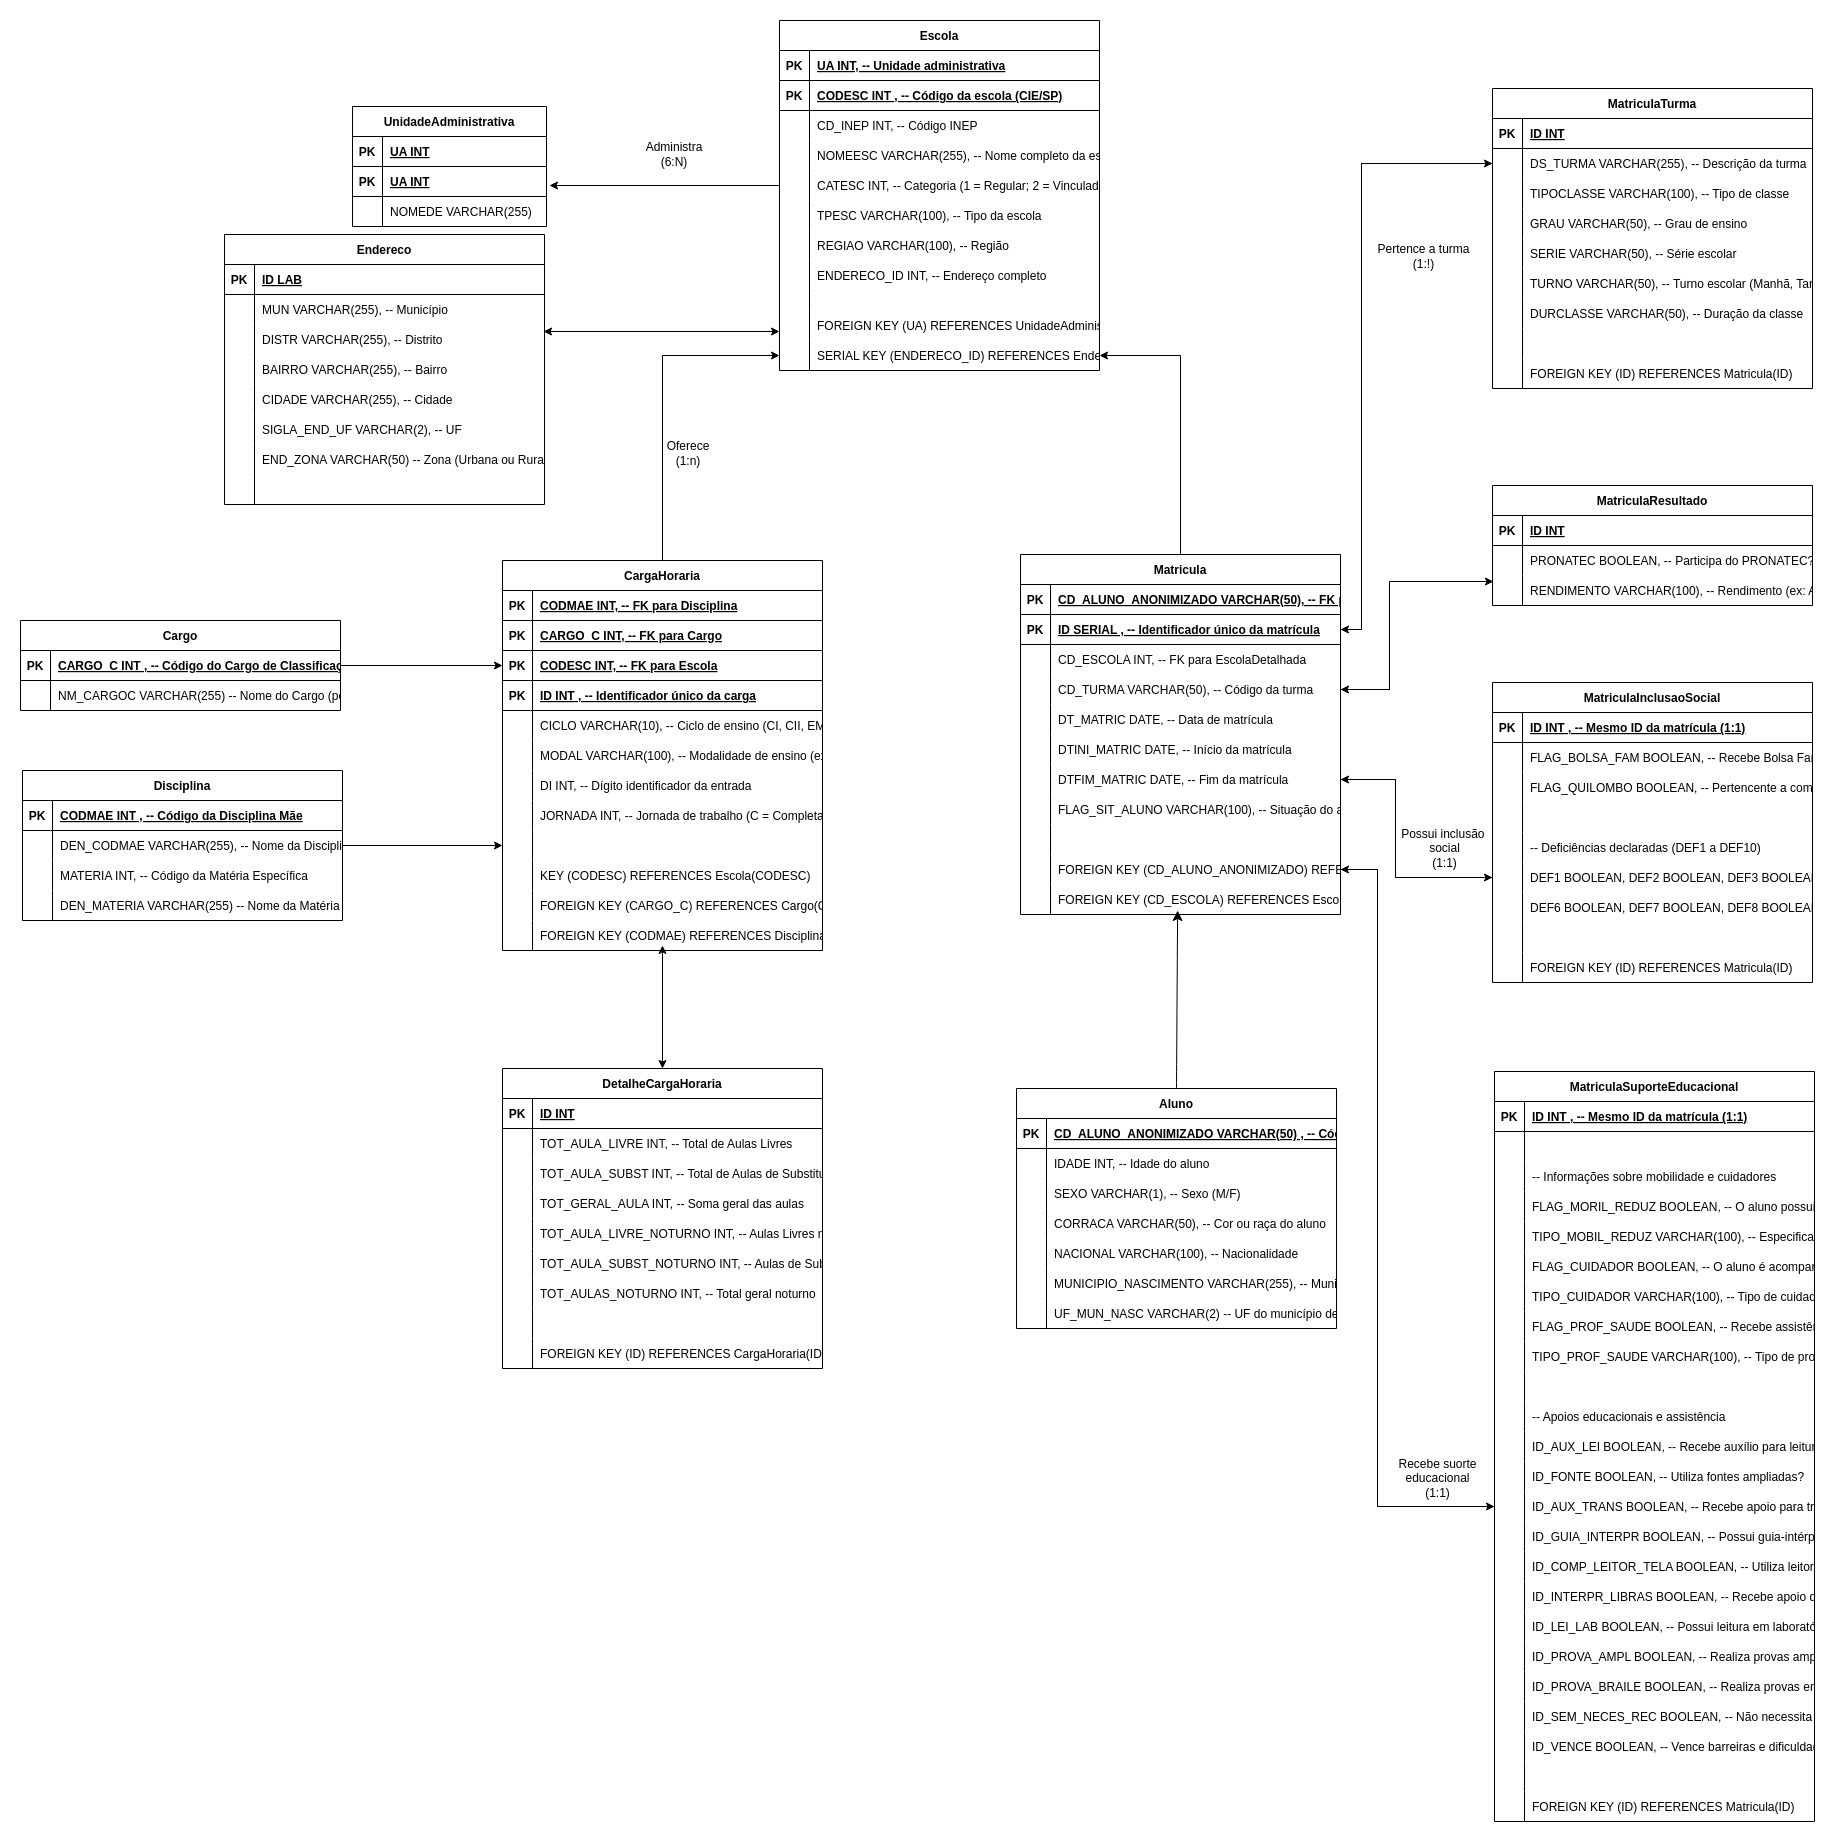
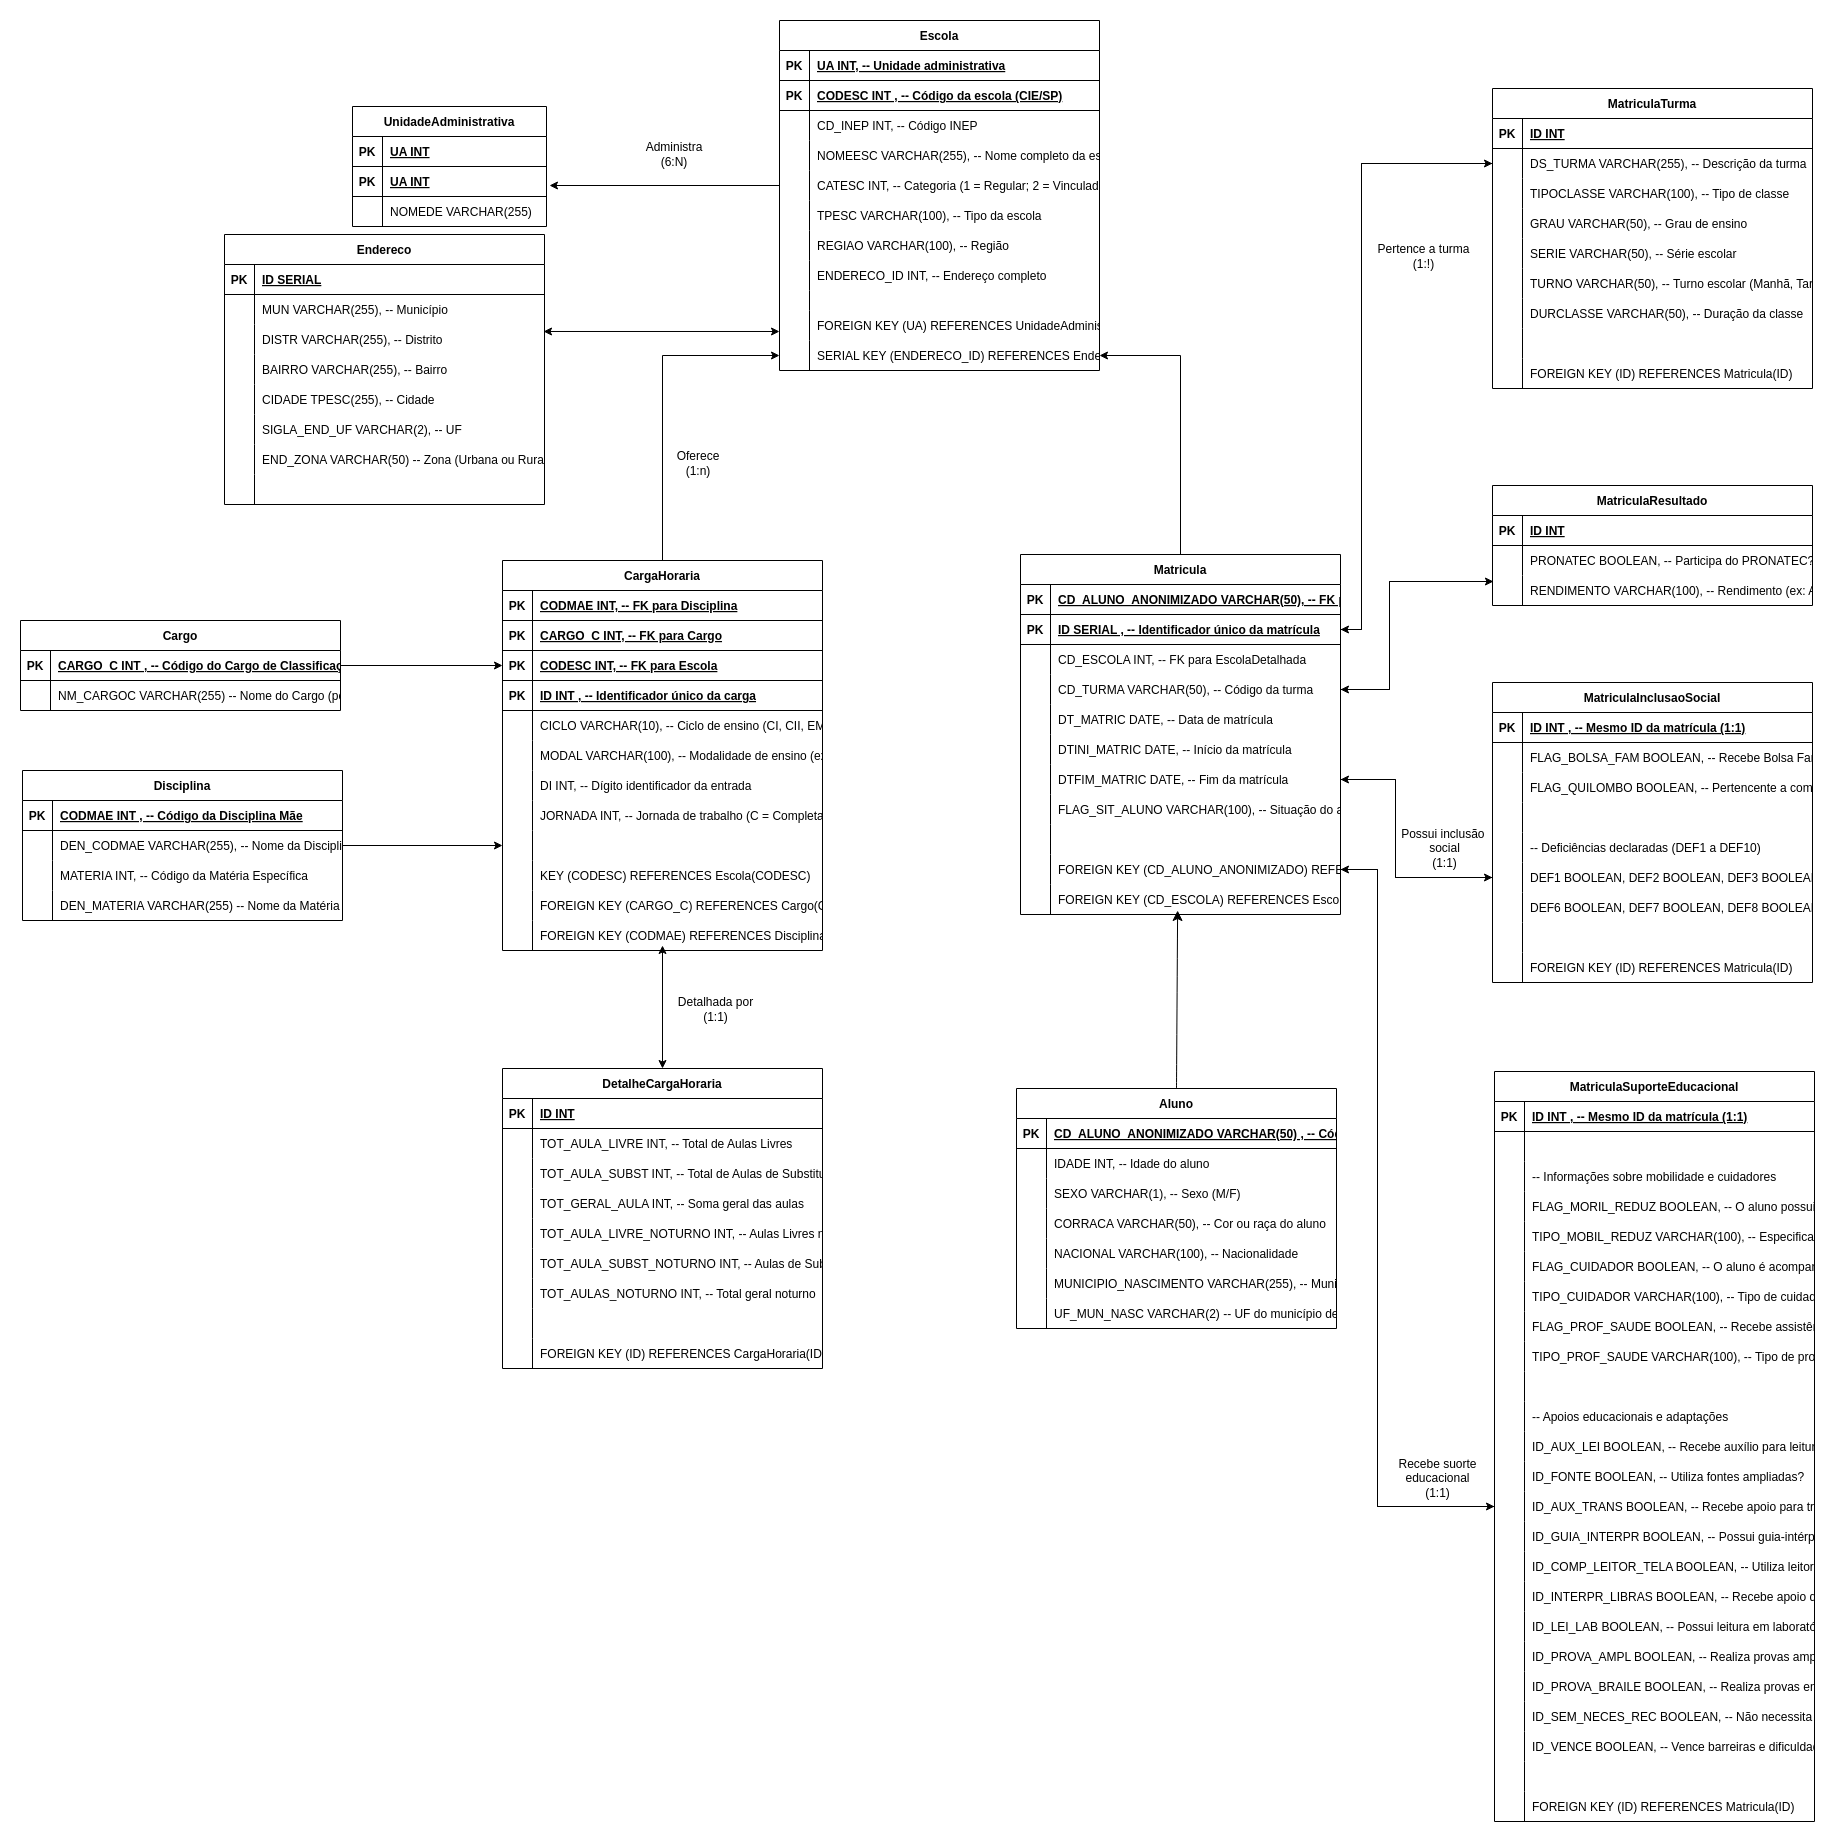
(281, 280) -> (291, 280)
(402, 400) -> (395, 400)
(689, 454) -> (699, 464)
none -> (715, 1009)
(1639, 1417) -> (1639, 1417)
